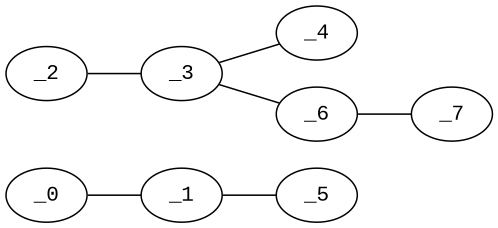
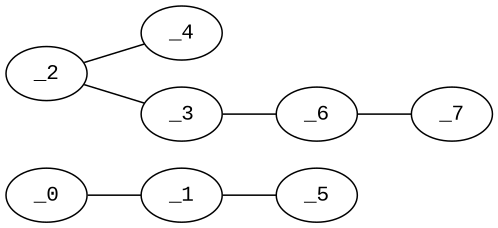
(249, 53) -> (114, 53)
